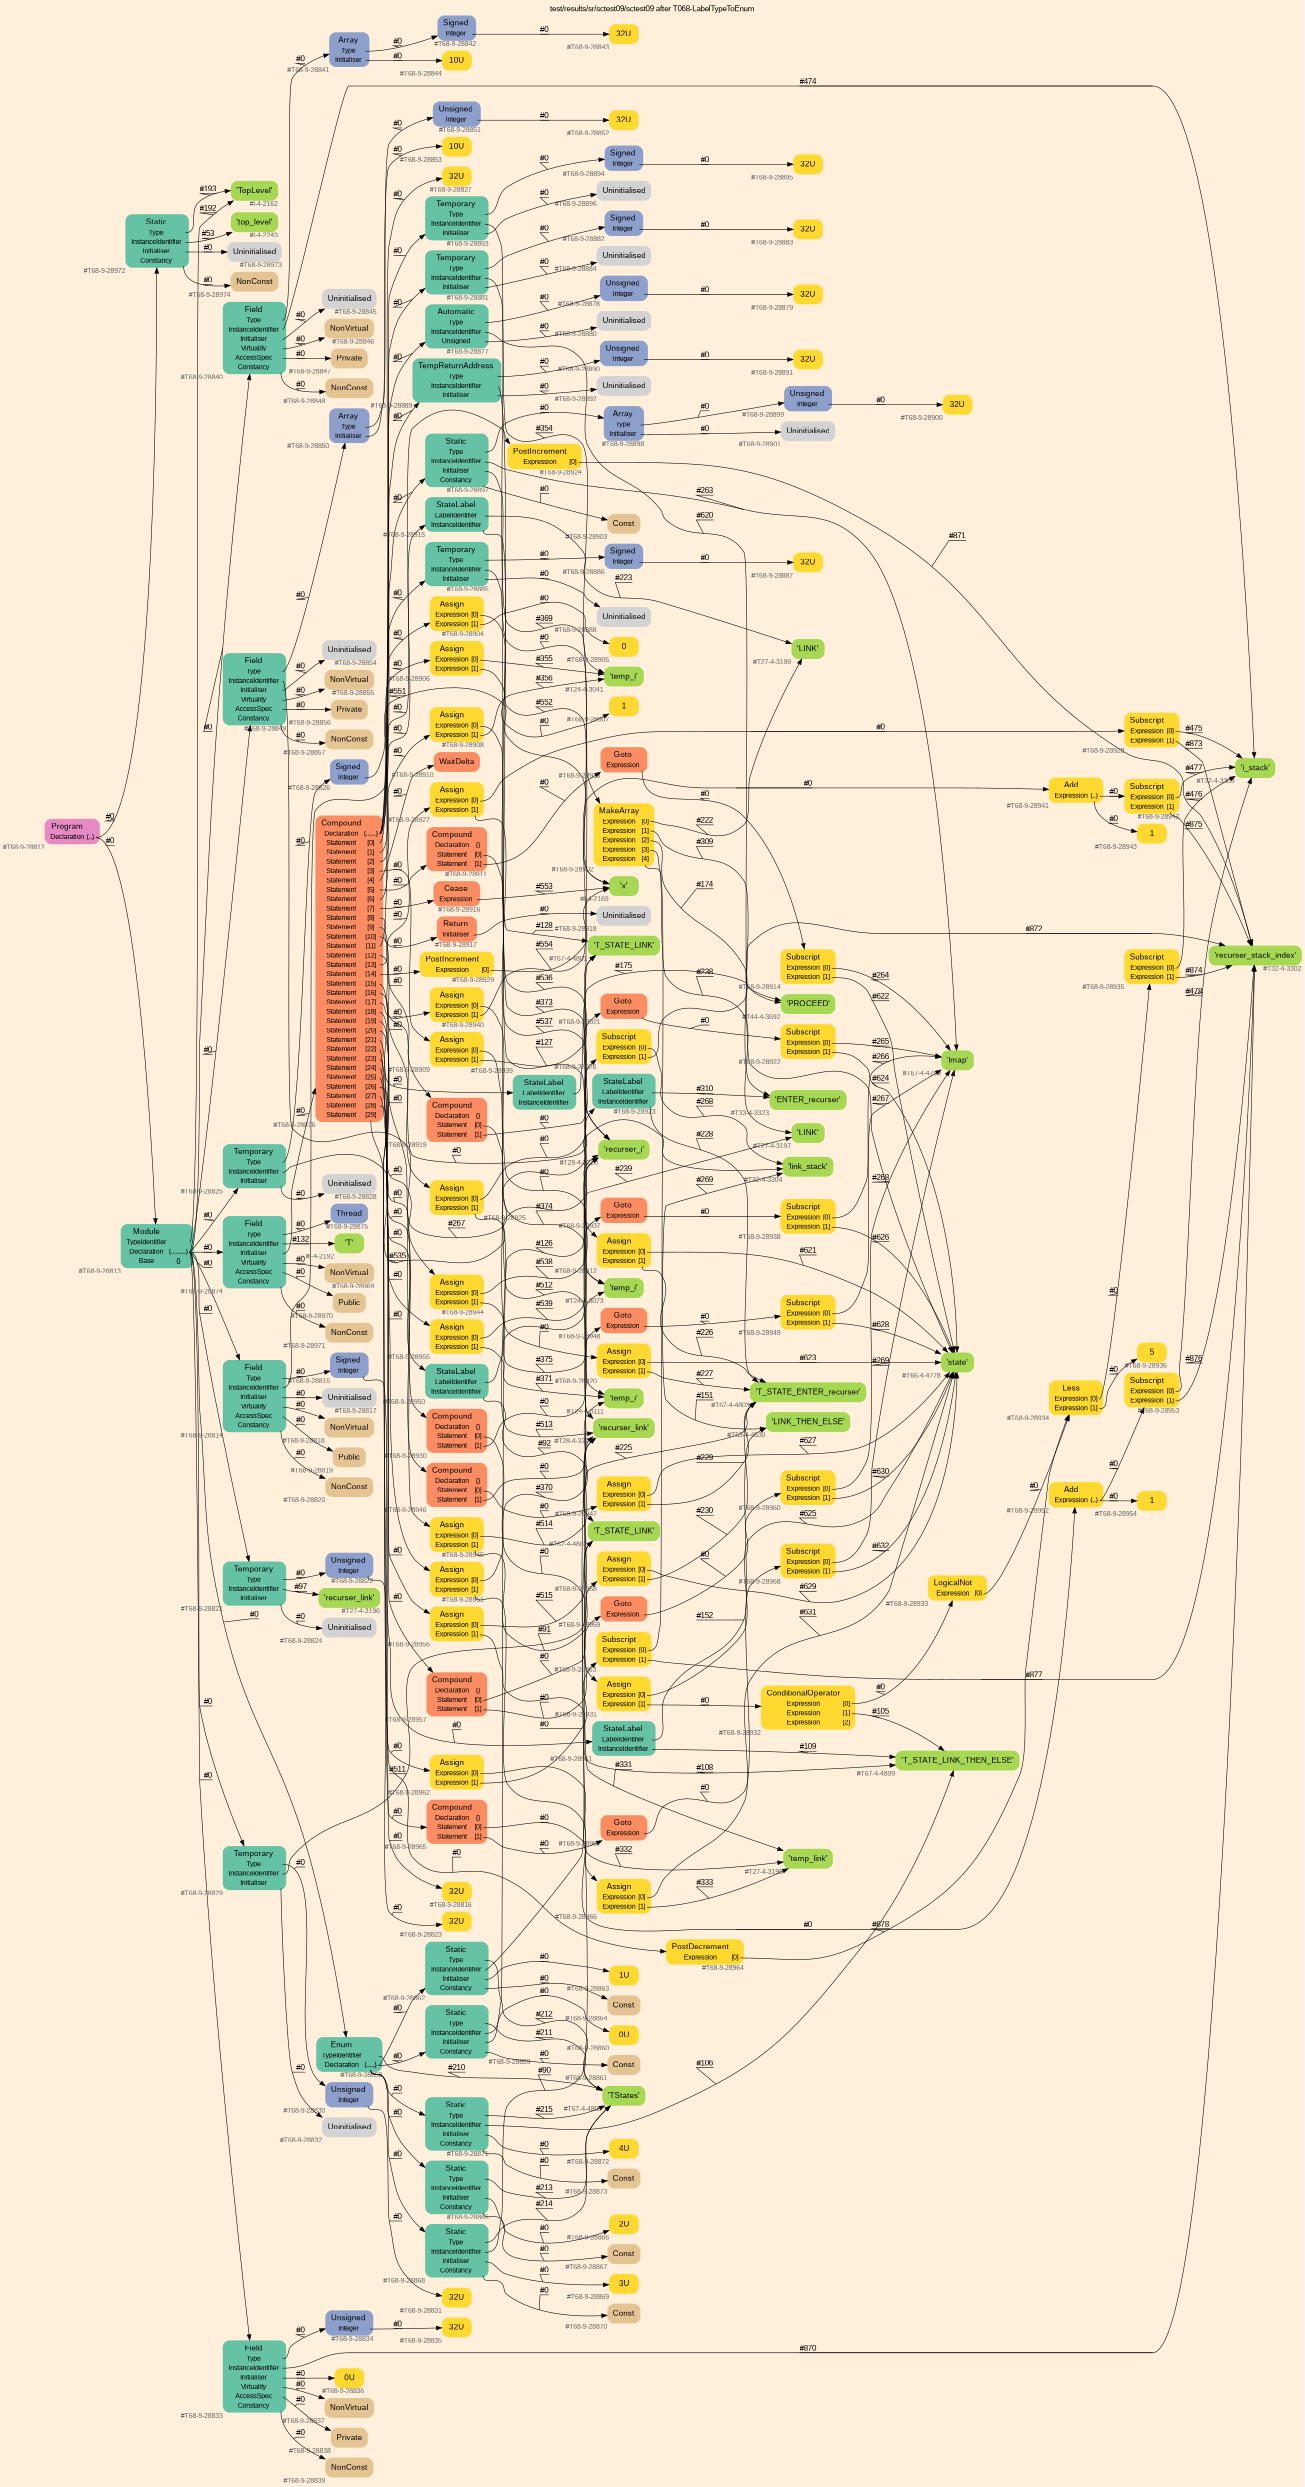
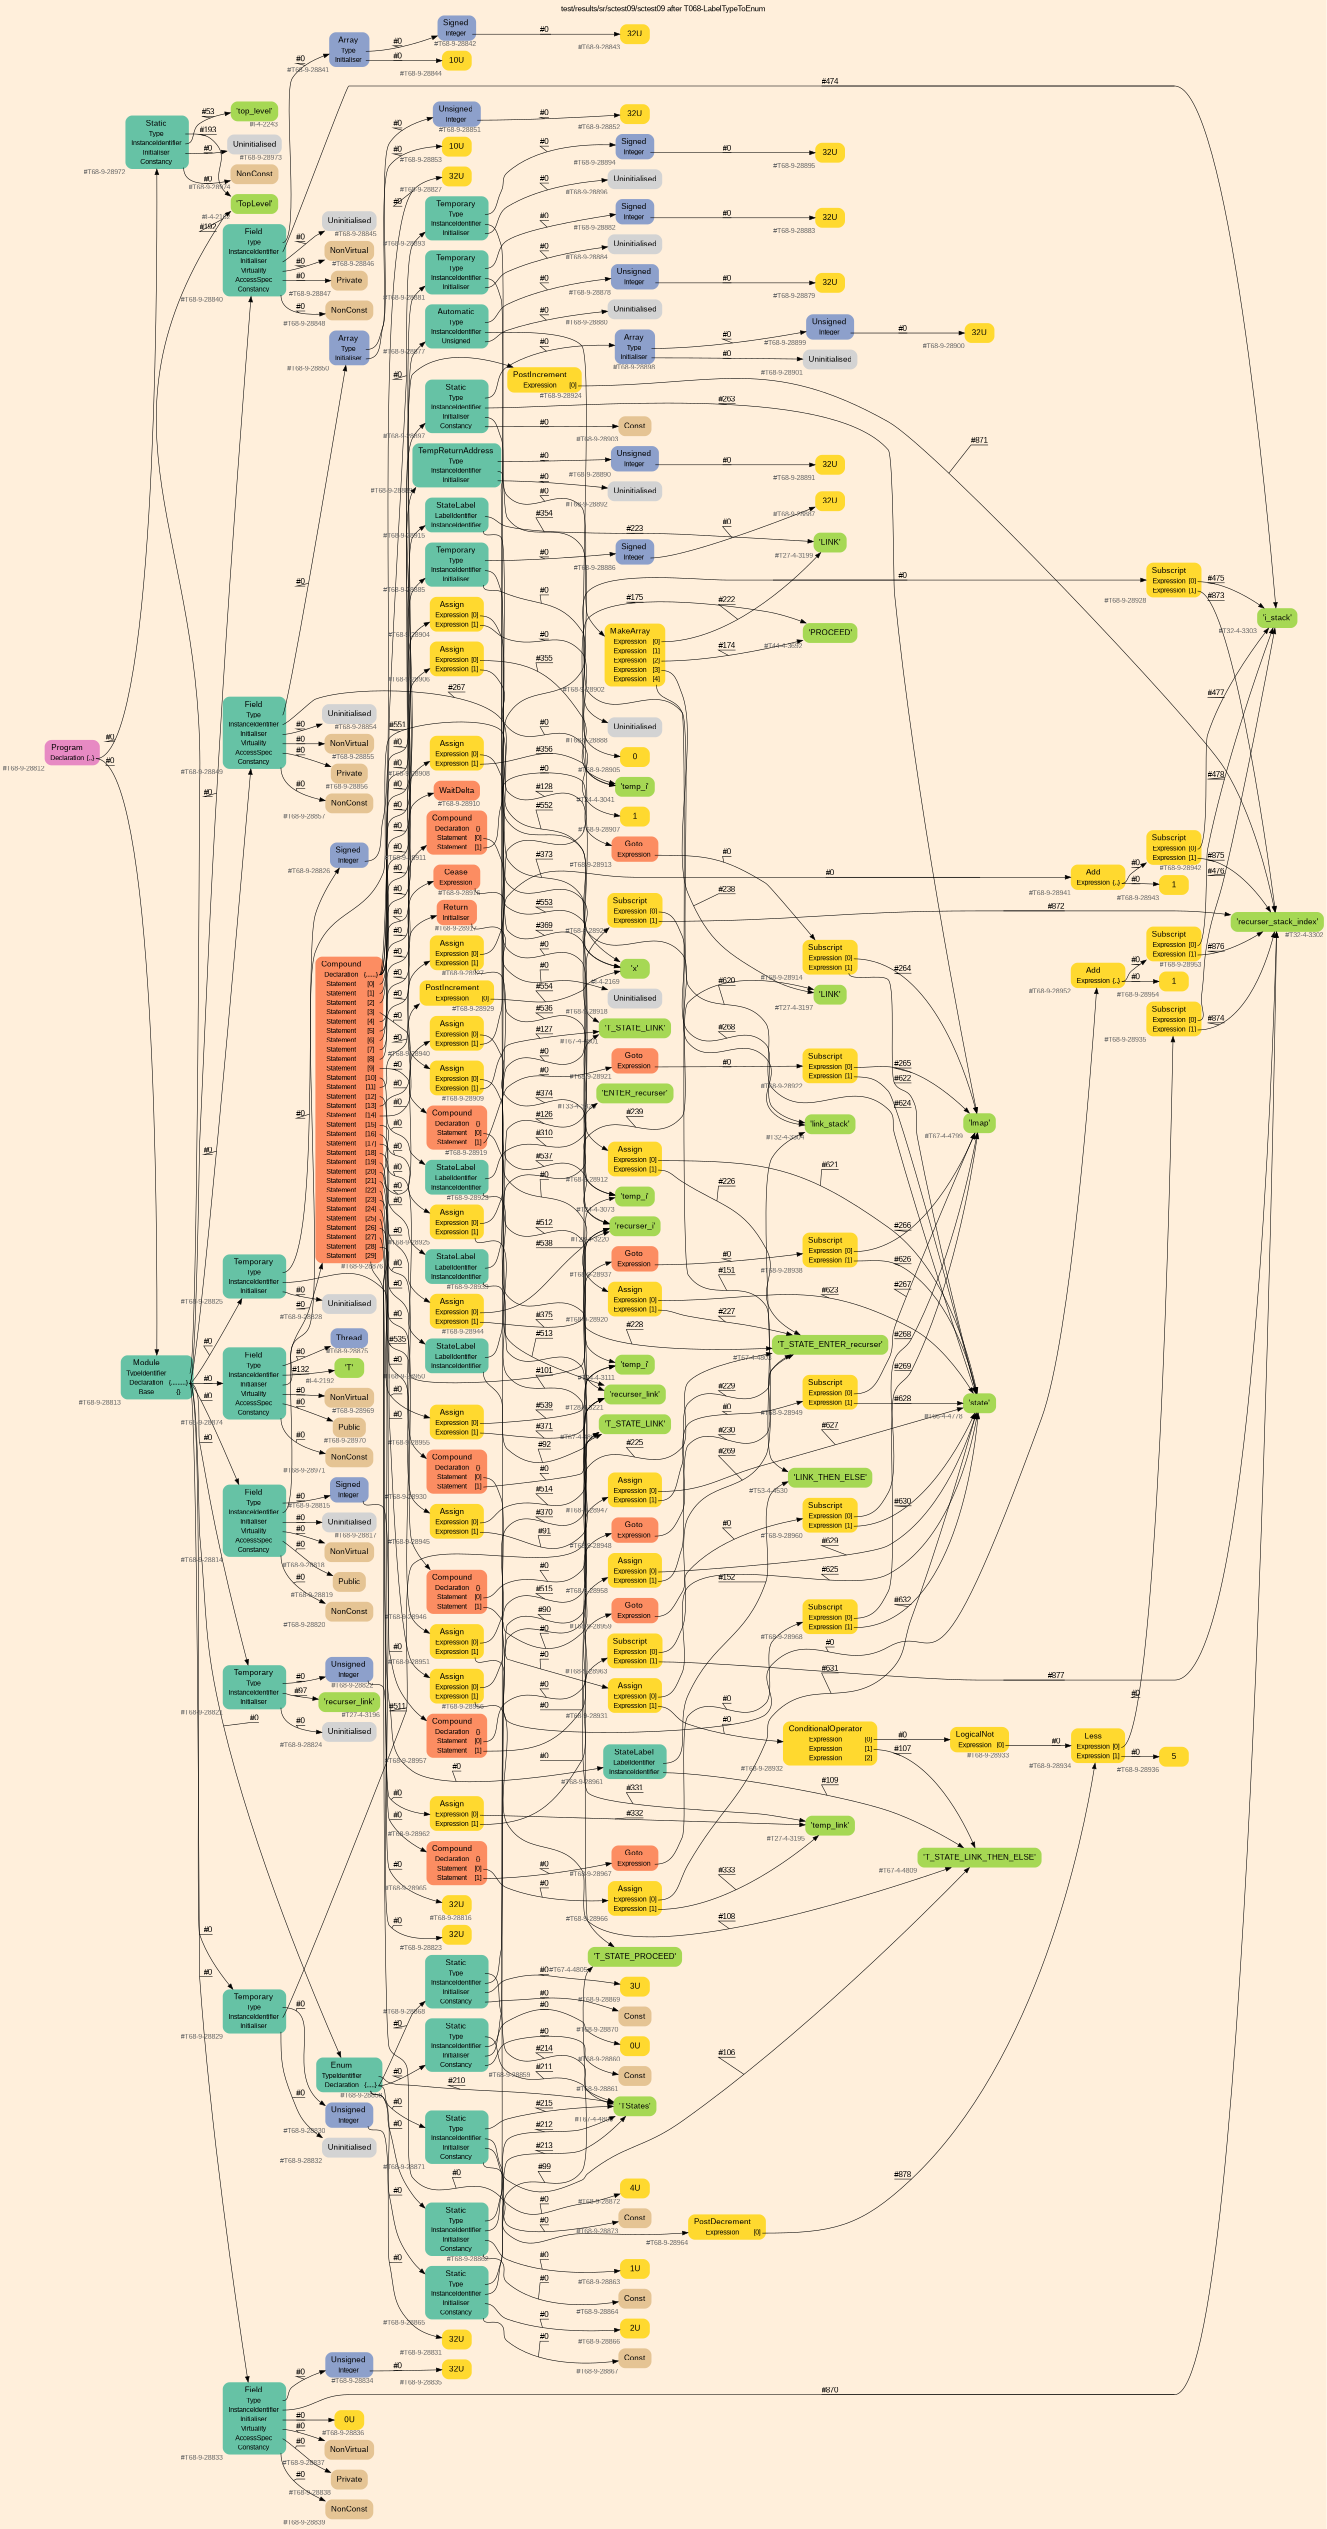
(742, 878) -> none
(881, 1712) -> (903, 1749)
none -> (635, 1957)
